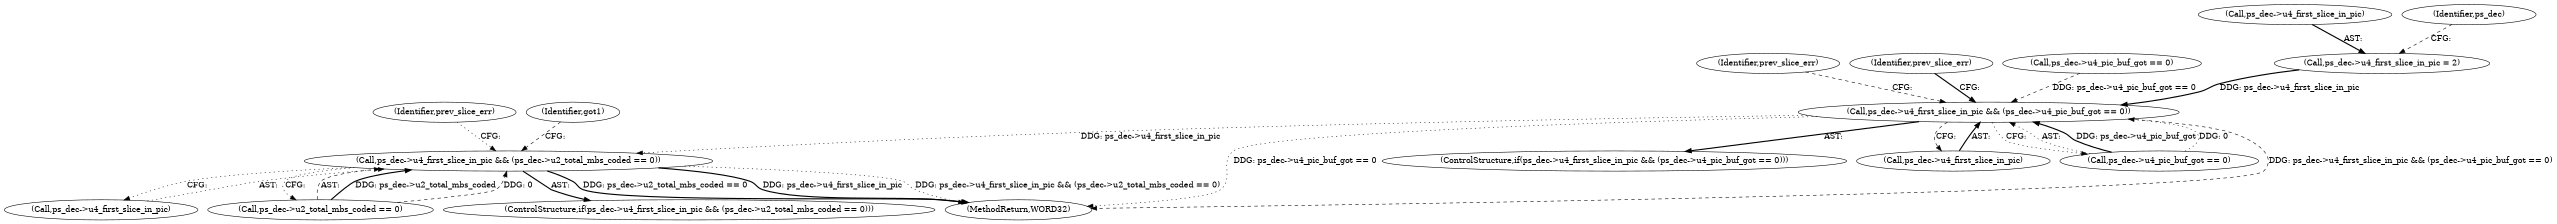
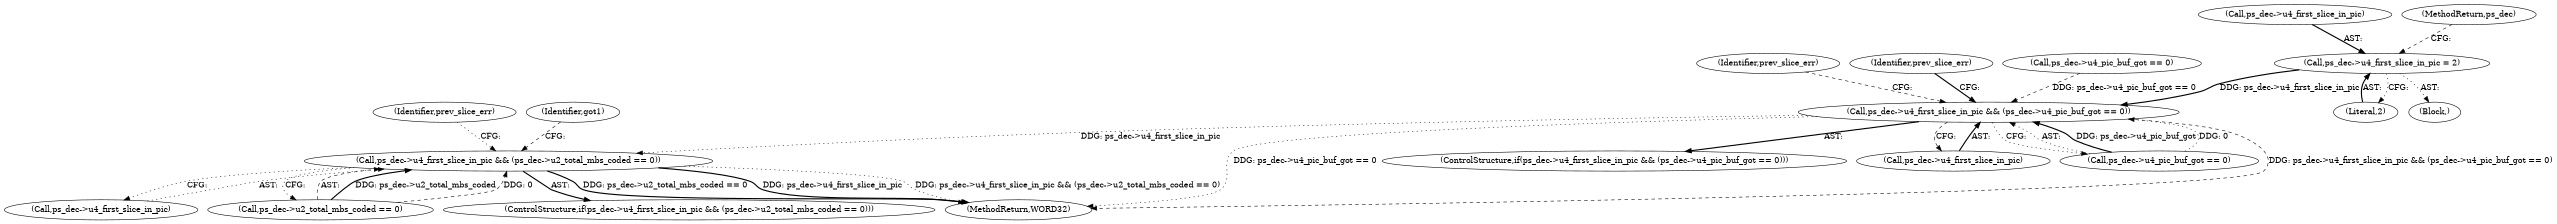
(2469, 15) -> (2469, 15)
none -> (2366, 112)
none -> (2435, 112)
